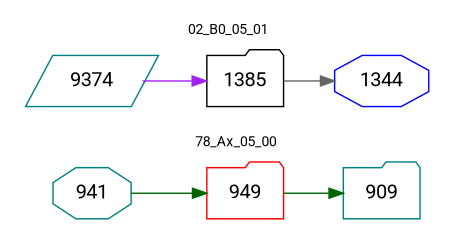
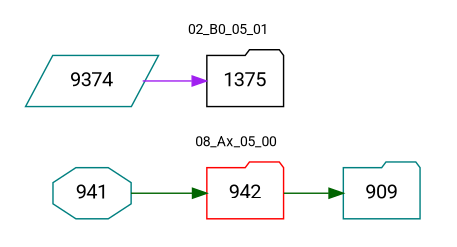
(245, 81) -> (245, 81)
(382, 81) -> none
(237, 143) -> (237, 143)
(245, 193) -> (245, 193)
